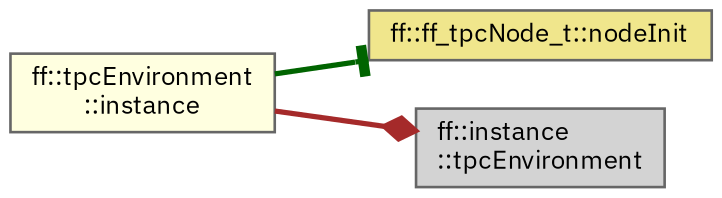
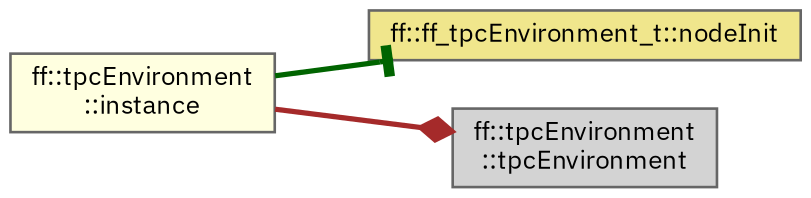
(540, 35) -> (585, 35)
(540, 148) -> (585, 148)
